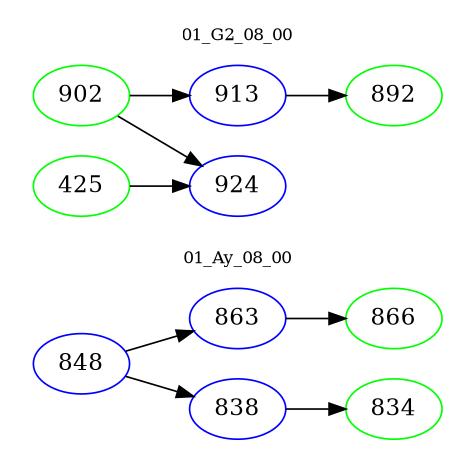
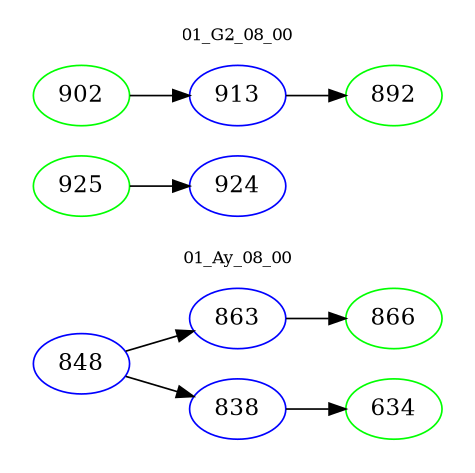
(152, 137) -> none
(81, 186) -> (81, 186)
(394, 409) -> (394, 409)
